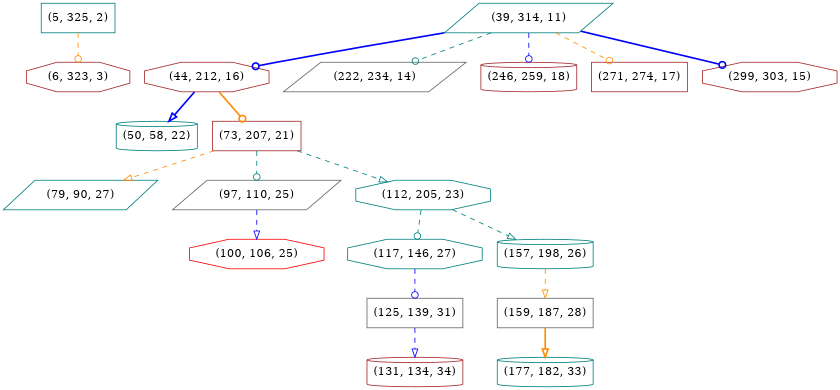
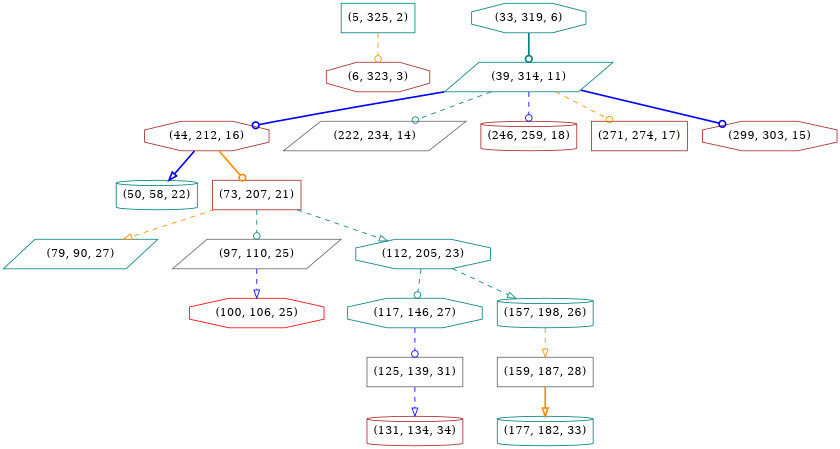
none -> (529, 18)
